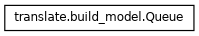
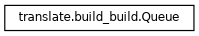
(99, 18) -> (99, 18)
